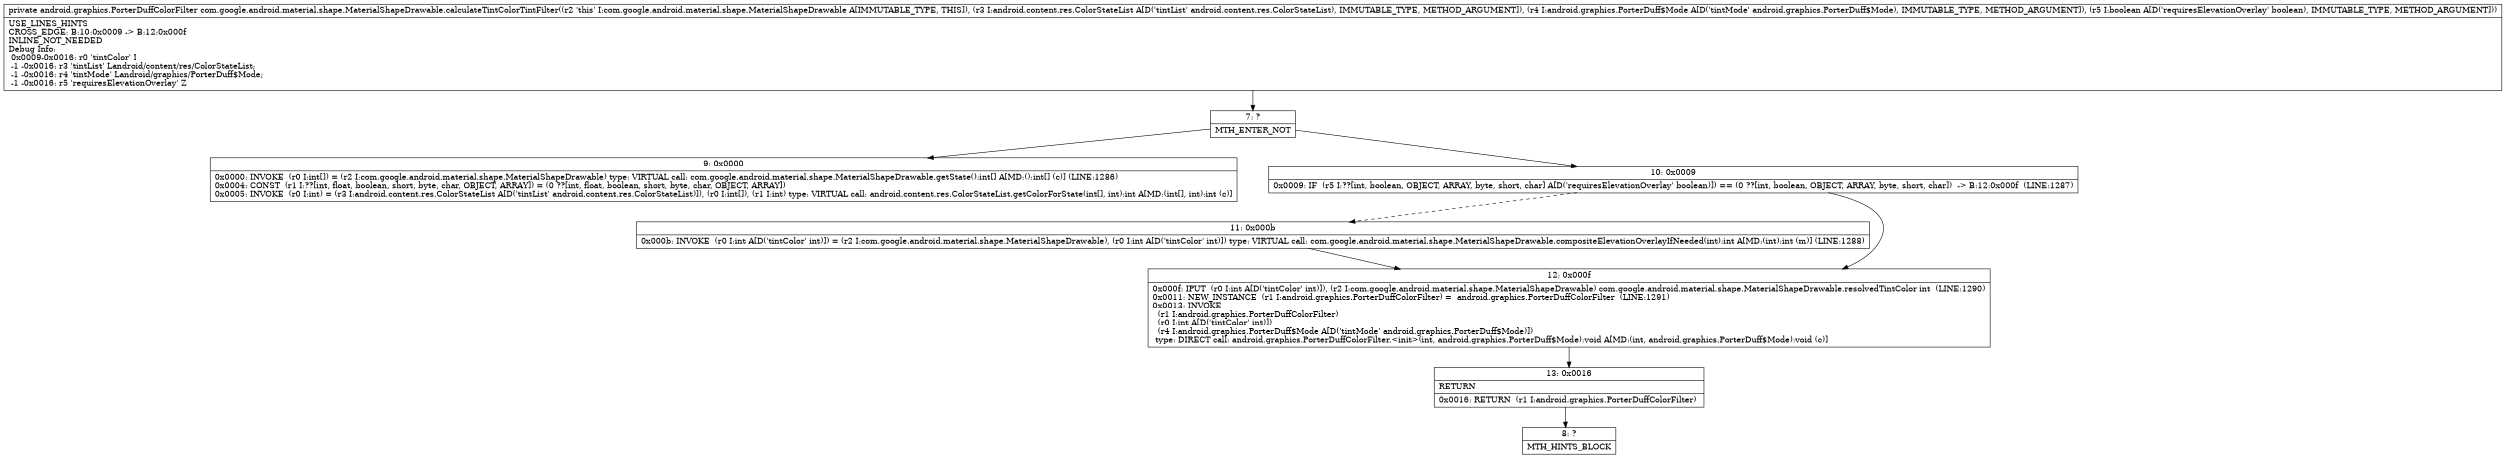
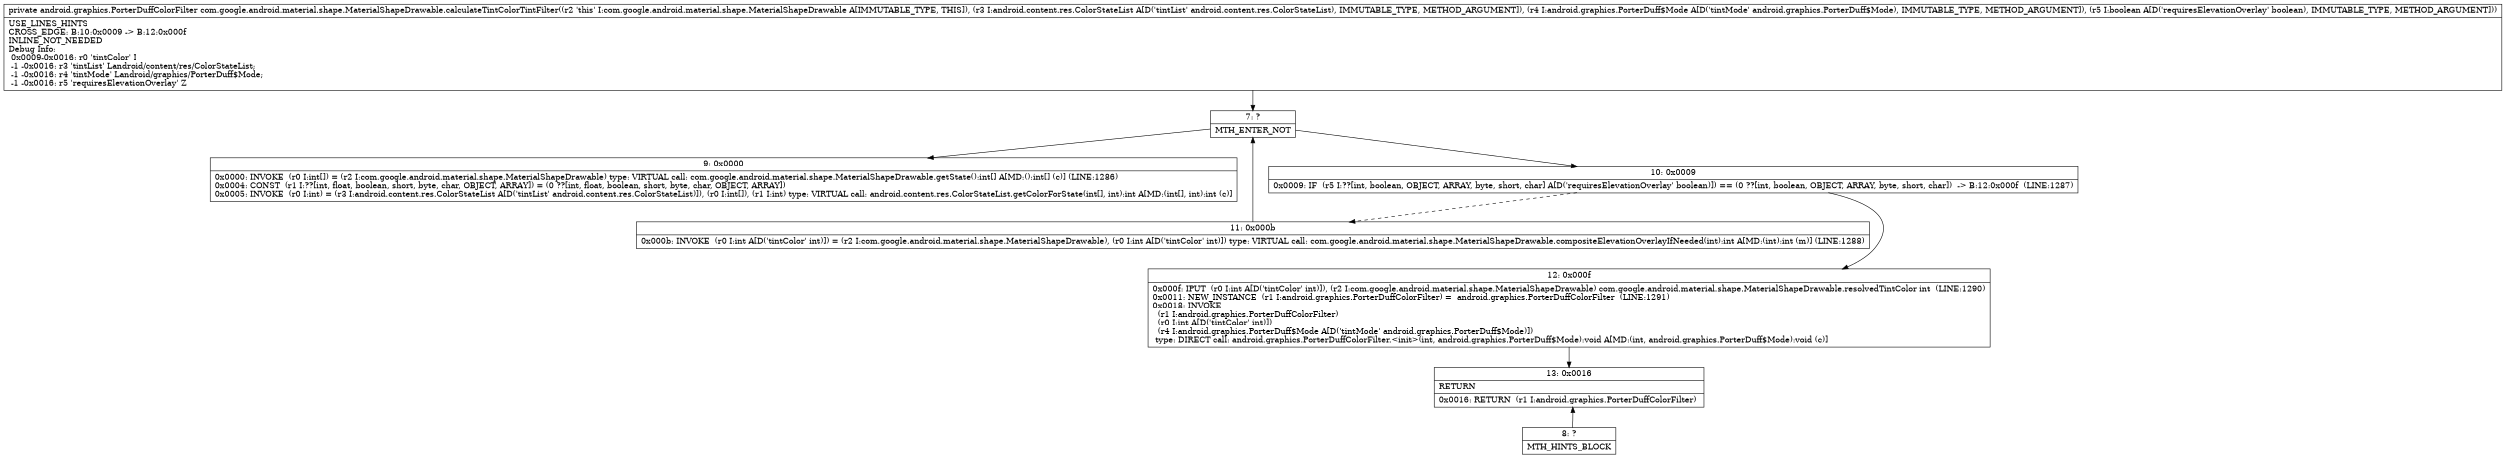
(1351, 258) -> (1253, 183)
(1190, 306) -> (1190, 306)
(1565, 414) -> (1573, 420)
